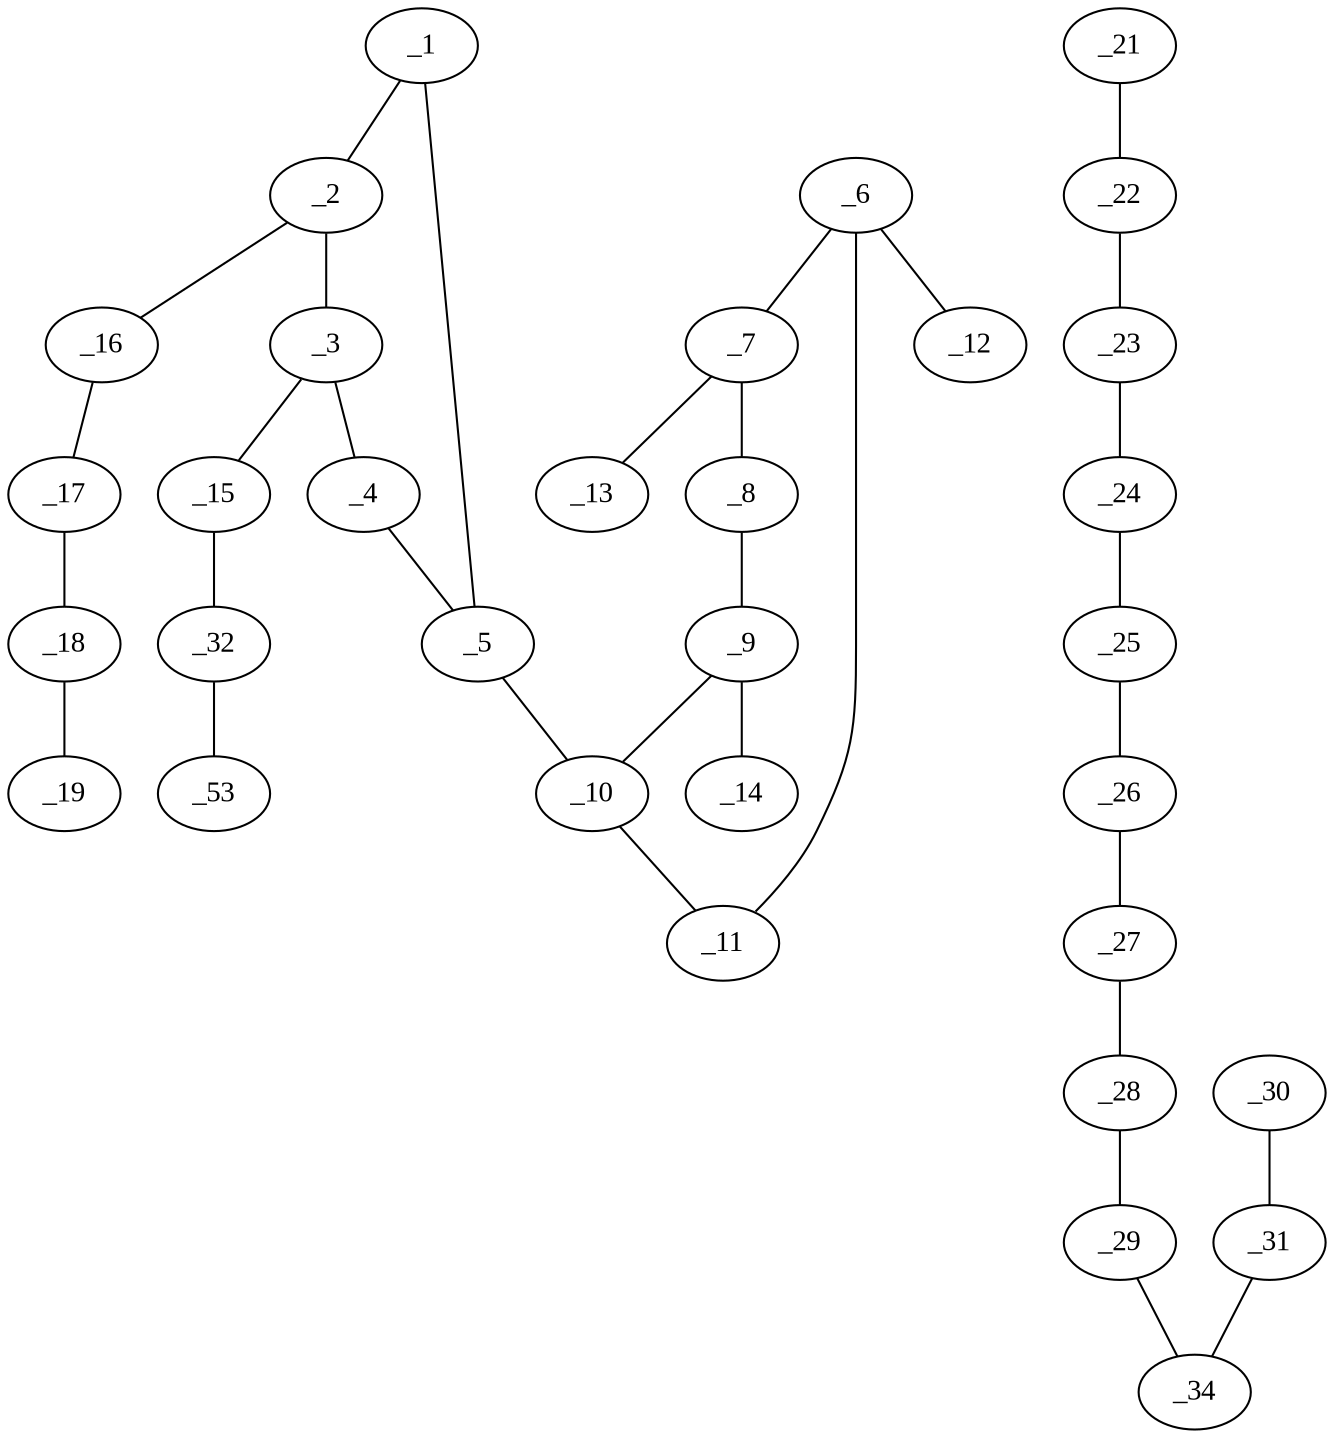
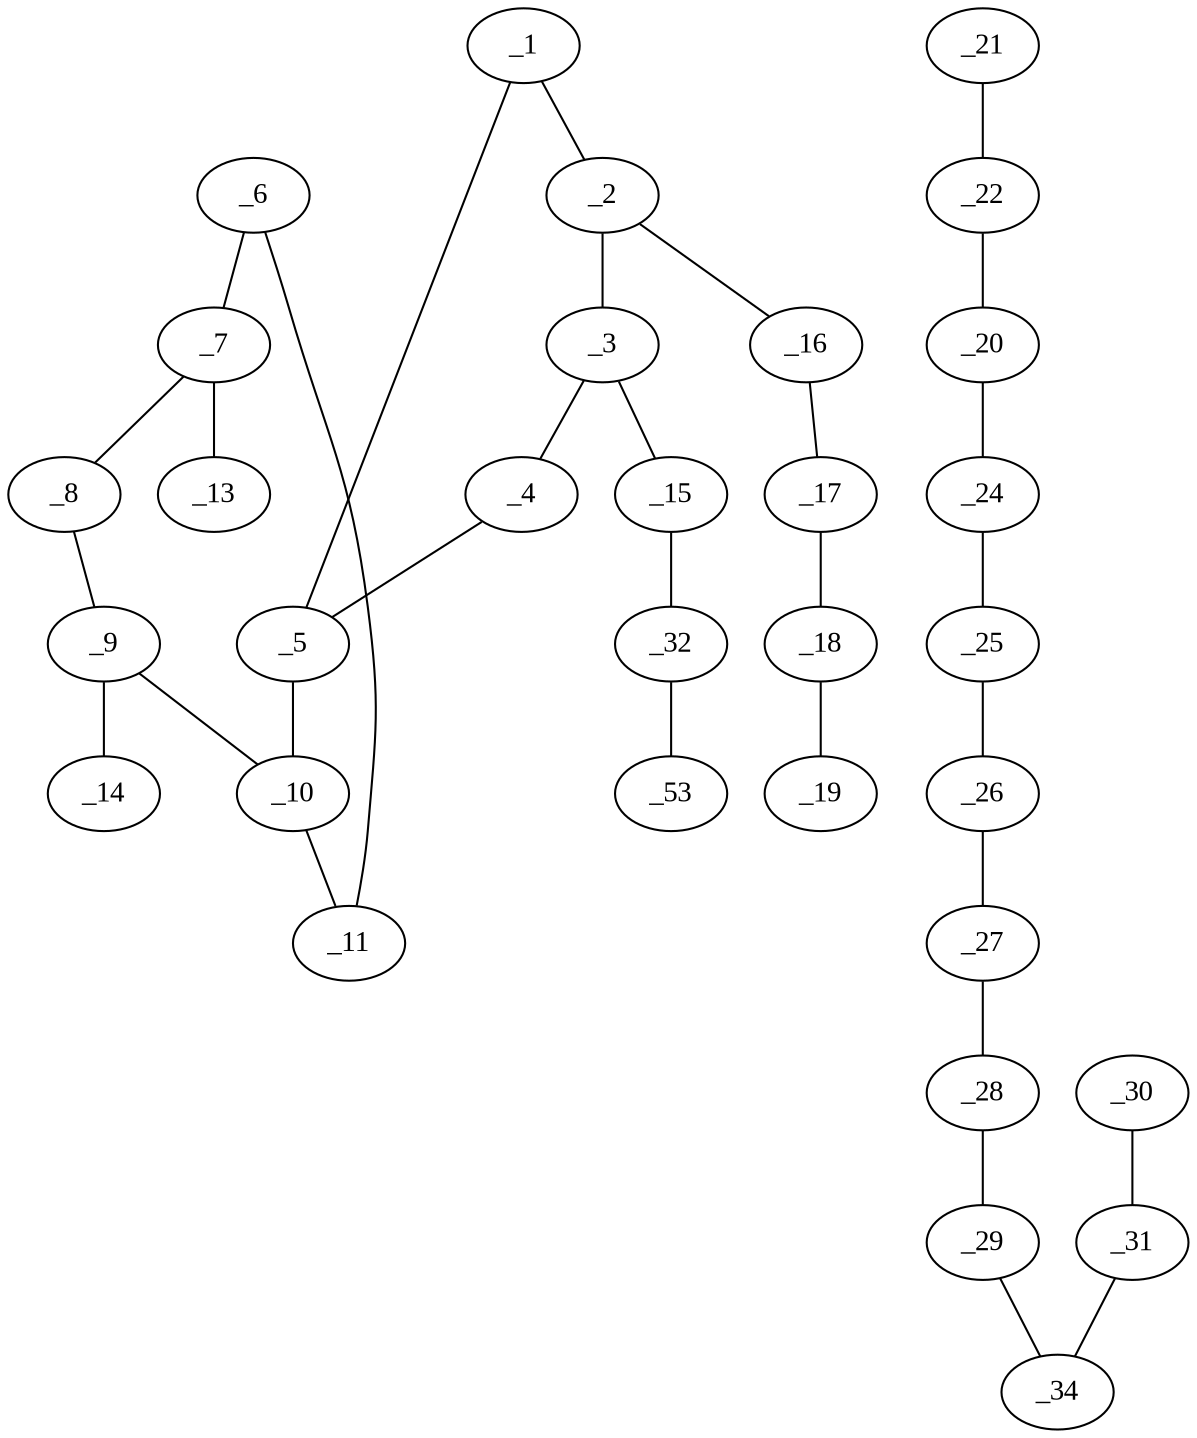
(970, 345) -> none
(1120, 345) -> (983, 345)
